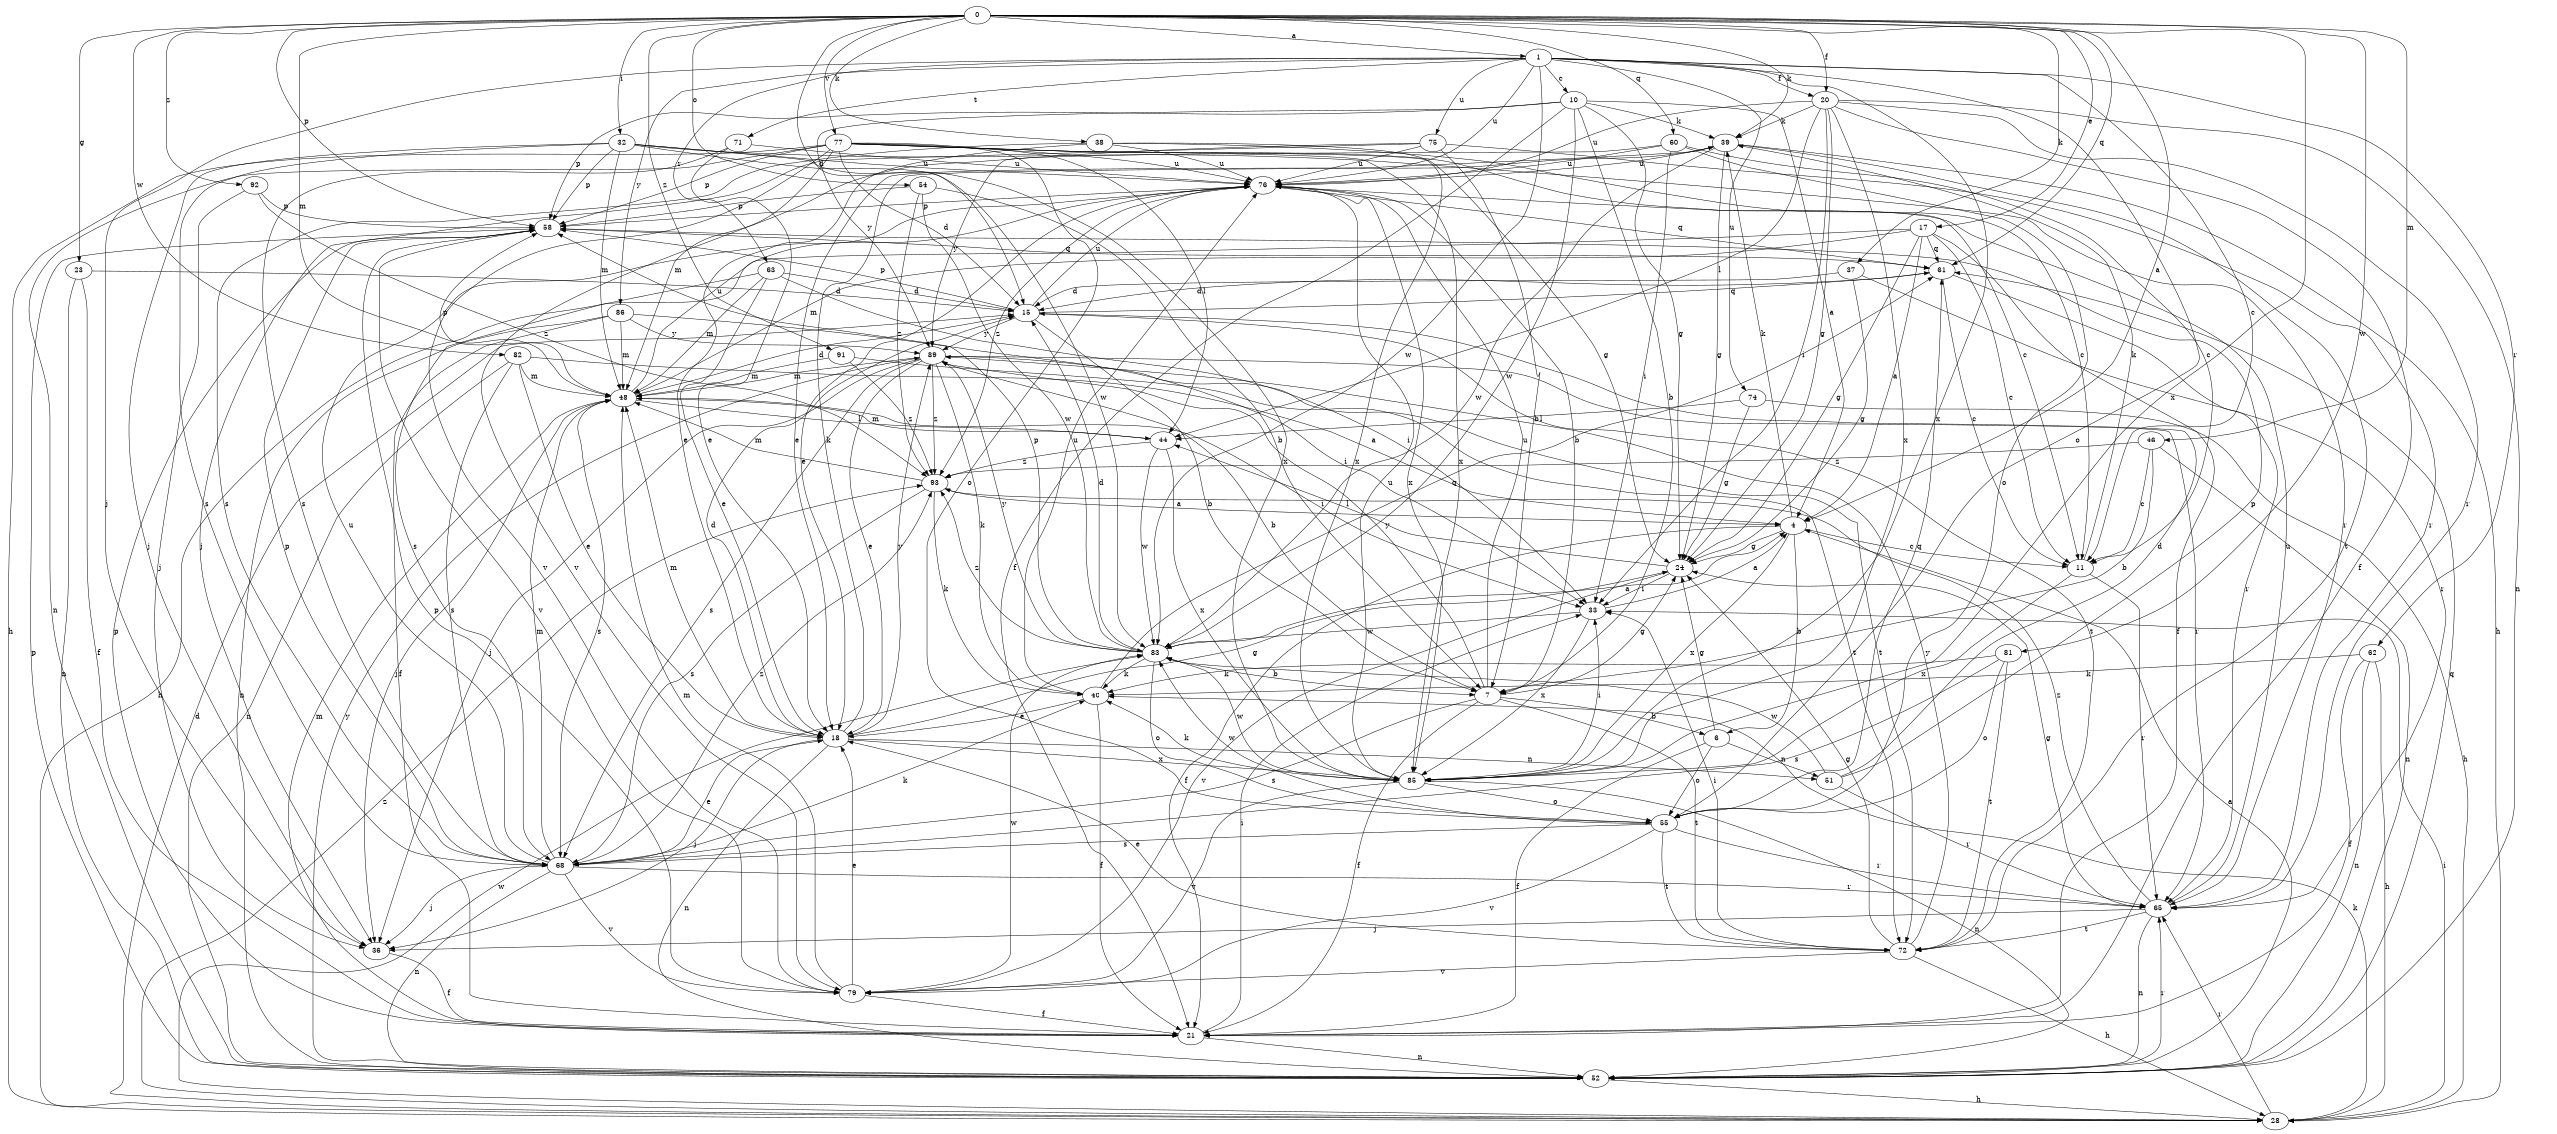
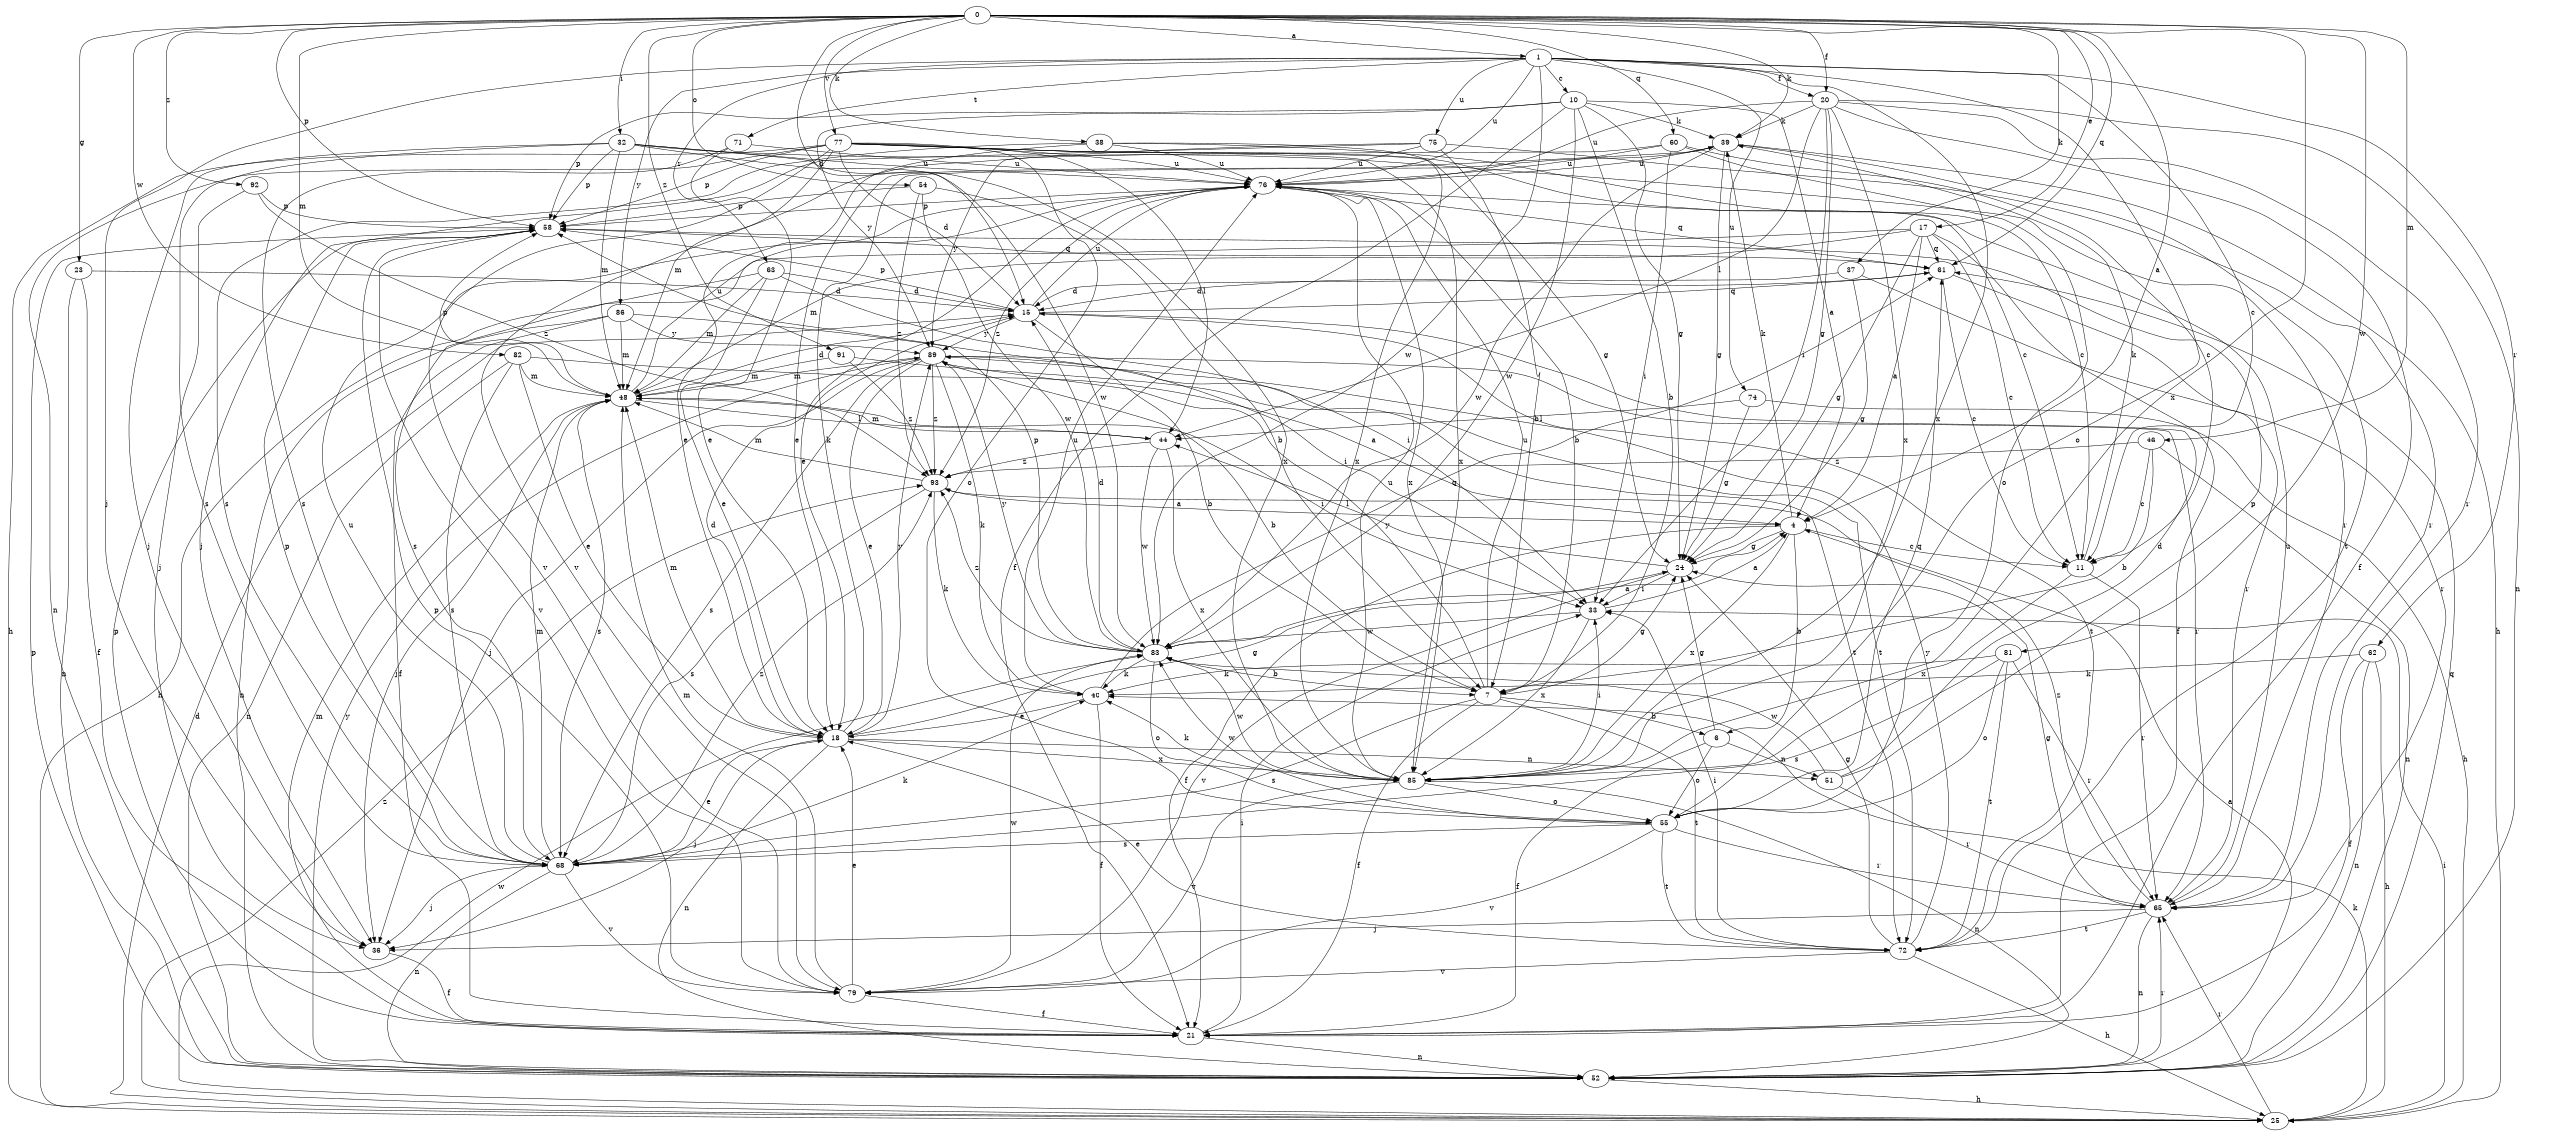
(1357, 878) -> (2082, 779)
(2275, 1121) -> (2275, 1121)
